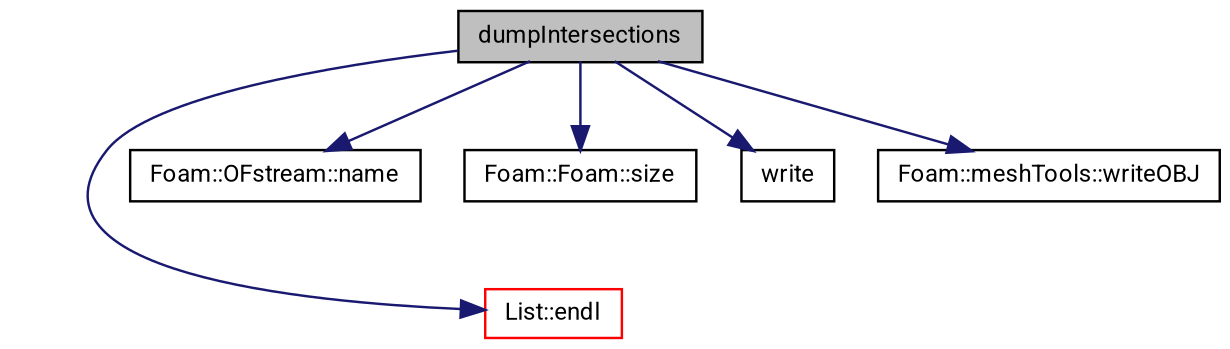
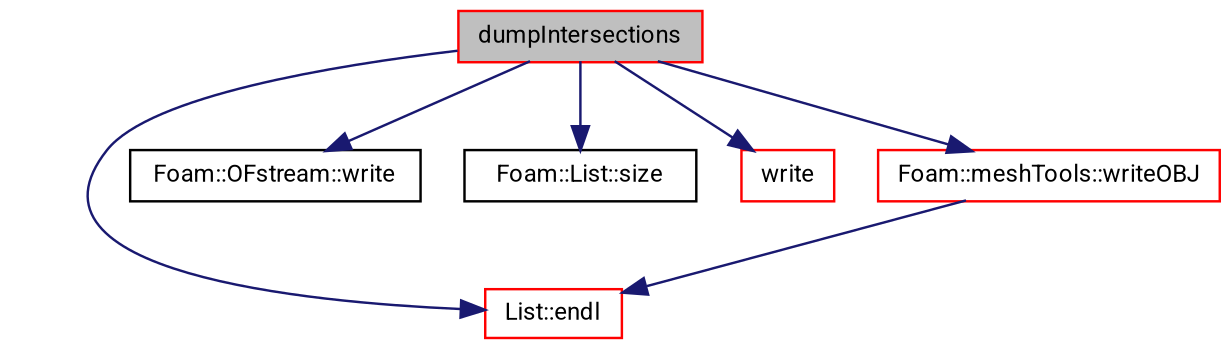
(580, 37) -> (580, 37)
(275, 176) -> (275, 176)
(580, 176) -> (580, 176)
(788, 176) -> (788, 176)
(1049, 176) -> (1049, 176)
none -> (806, 243)
